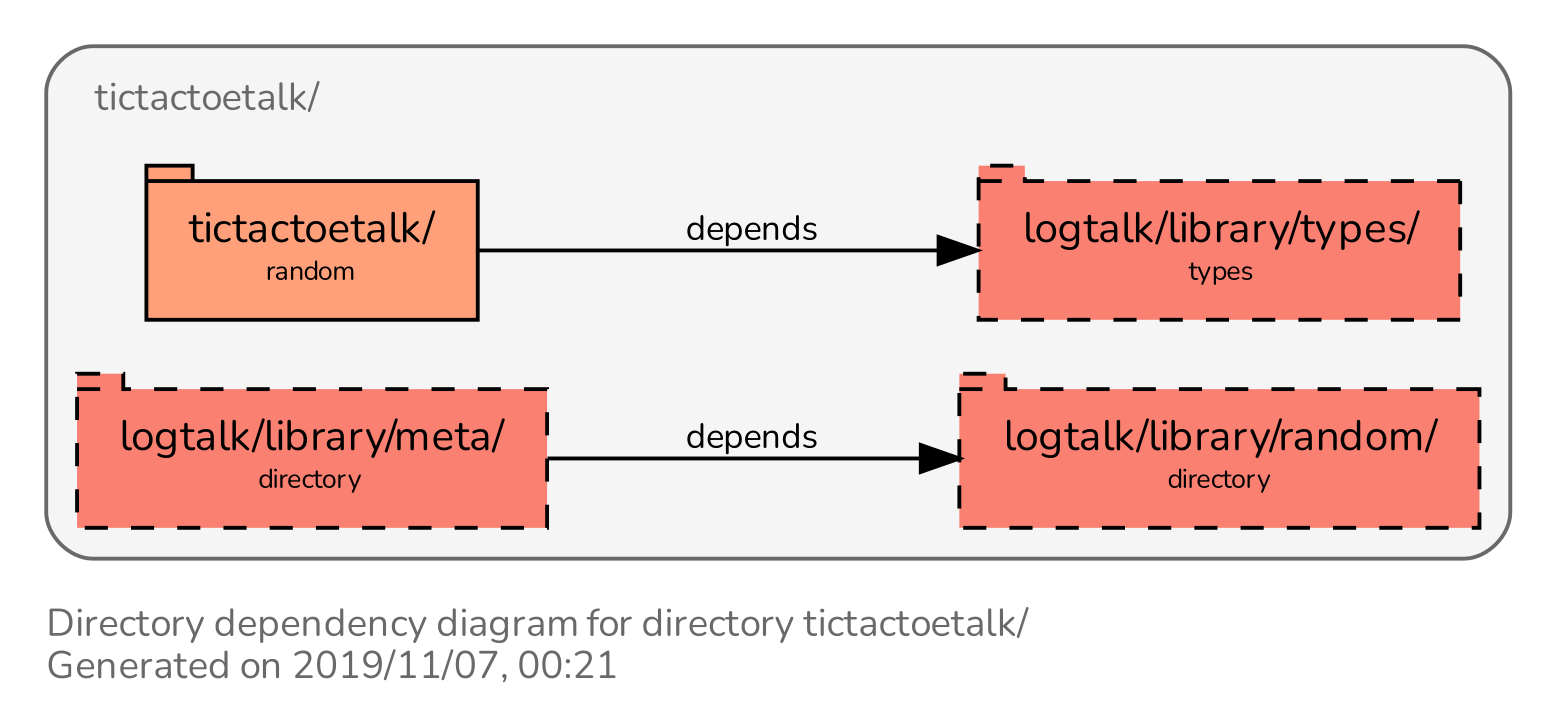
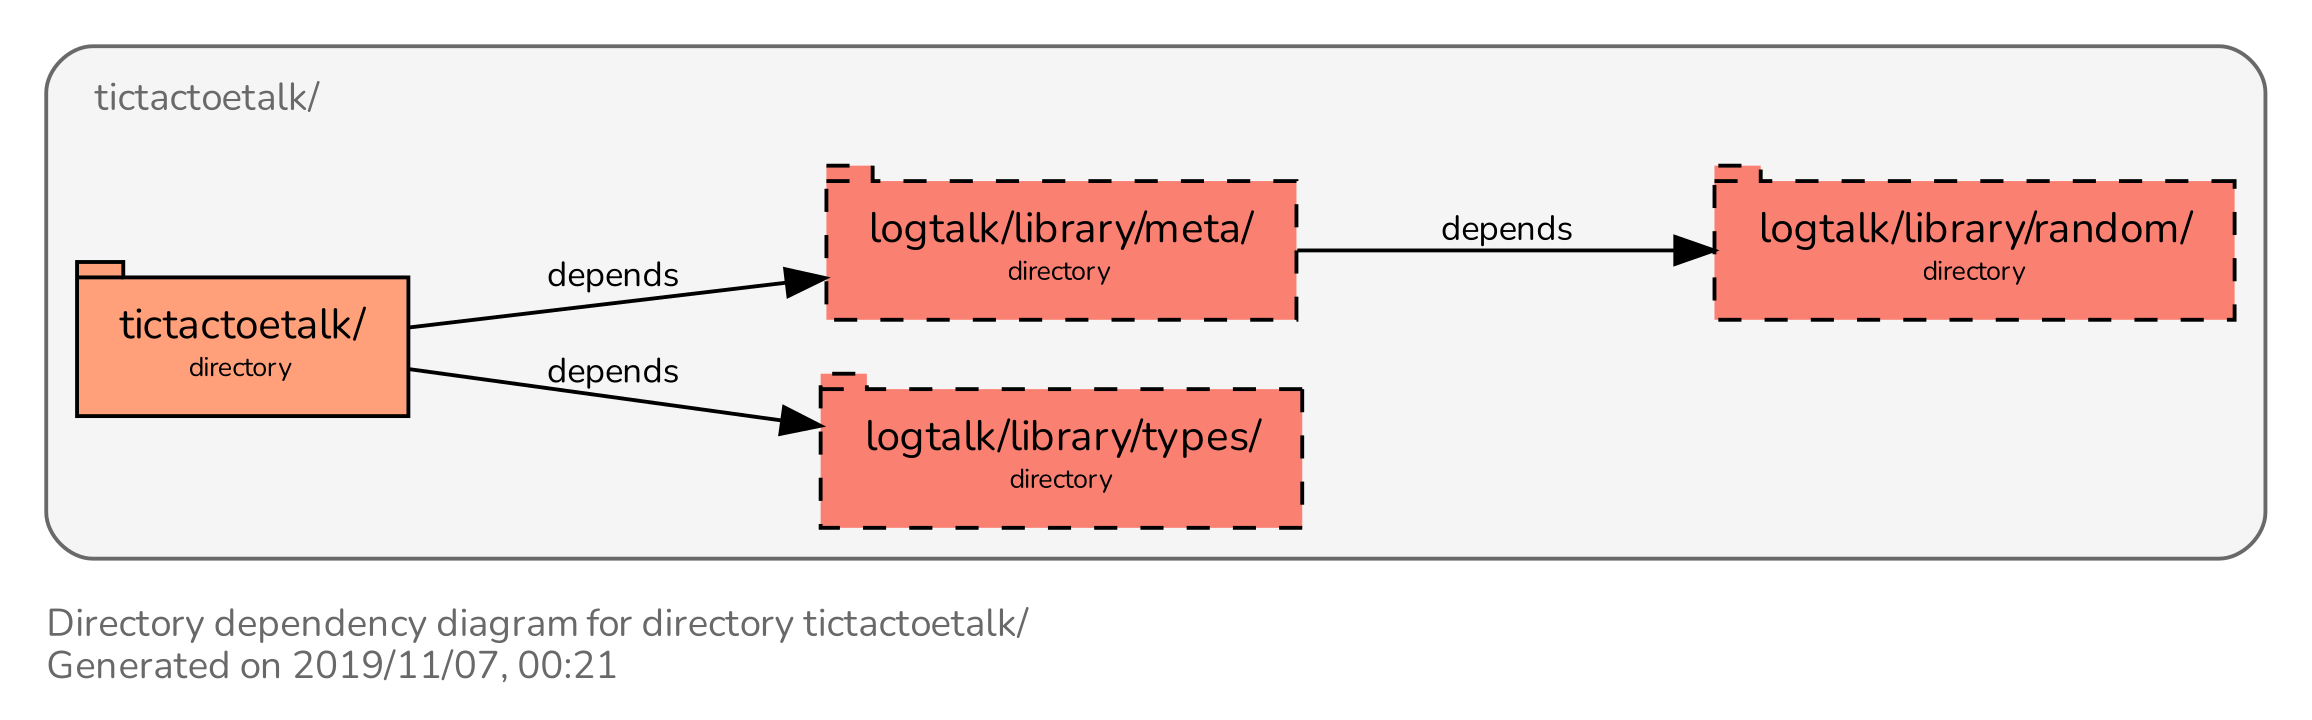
(312, 272) -> (243, 368)
(1221, 272) -> (1063, 480)
none -> (597, 305)
